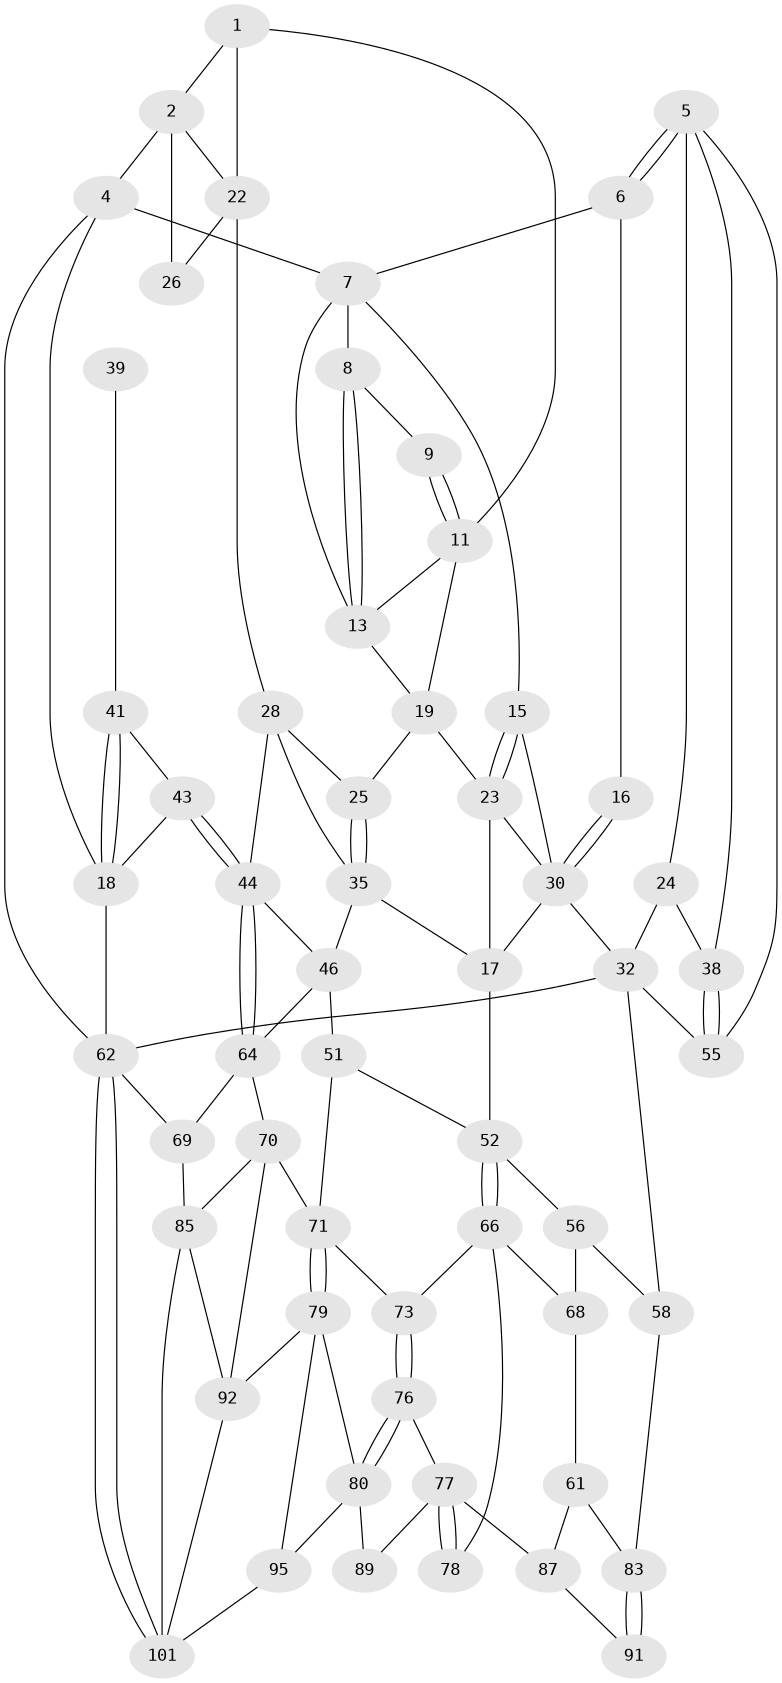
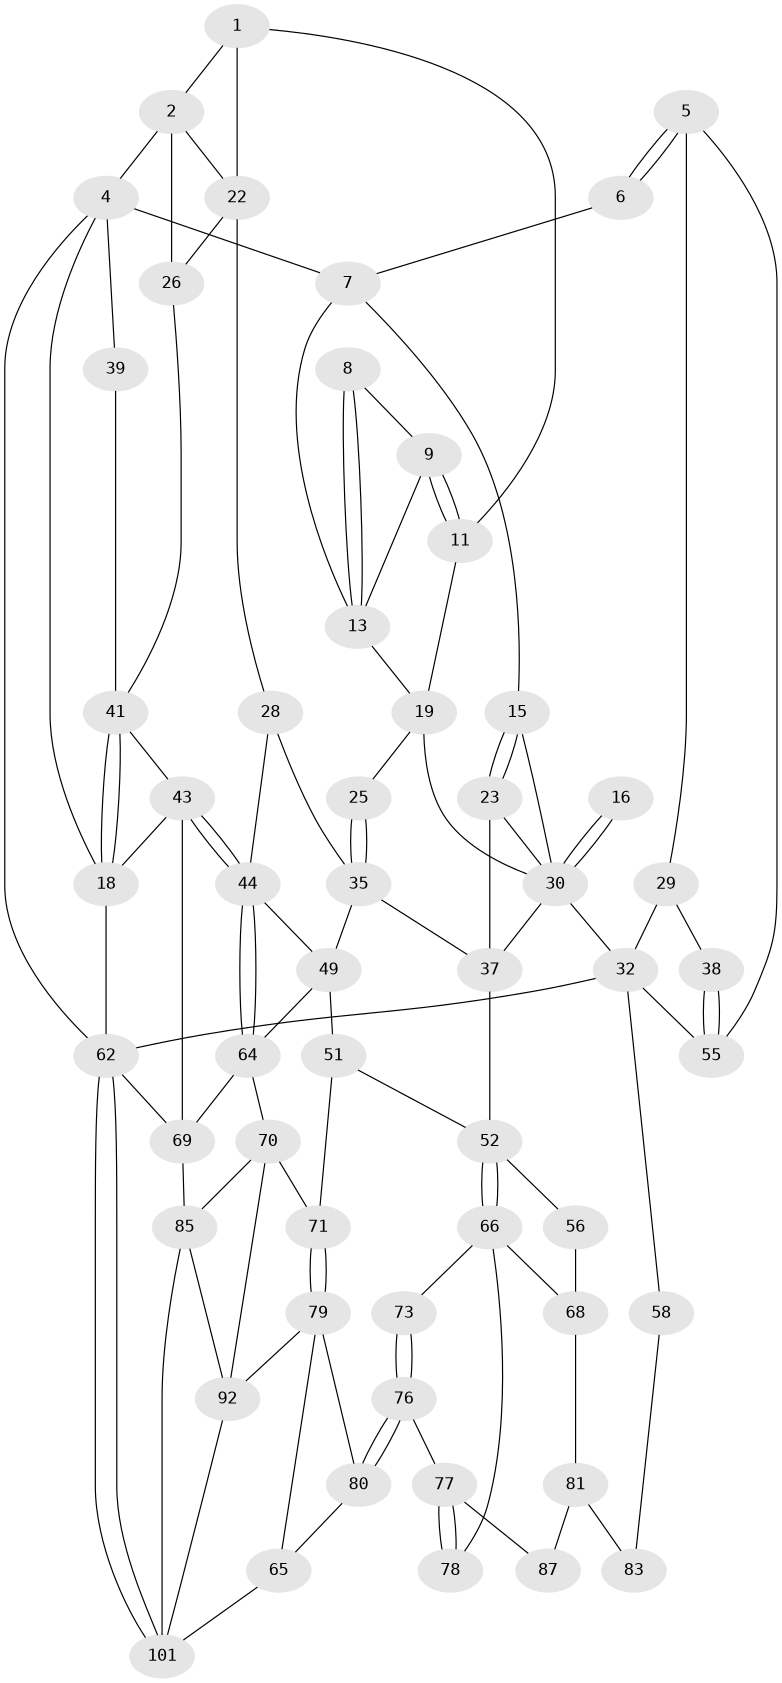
none -> (111, 284)
(348, 327) -> none
(621, 498) -> none
none -> (181, 504)
(732, 539) -> none
(409, 584) -> (393, 541)
(315, 756) -> none
(457, 756) -> (449, 823)
(666, 884) -> (666, 884)
none -> (182, 970)
(329, 970) -> (329, 970)
(490, 970) -> (490, 970)
(361, 1270) -> none
(618, 1270) -> none
(576, 1485) -> (576, 1485)
(279, 1571) -> (279, 1571)
(365, 1571) -> none
(634, 1656) -> none
